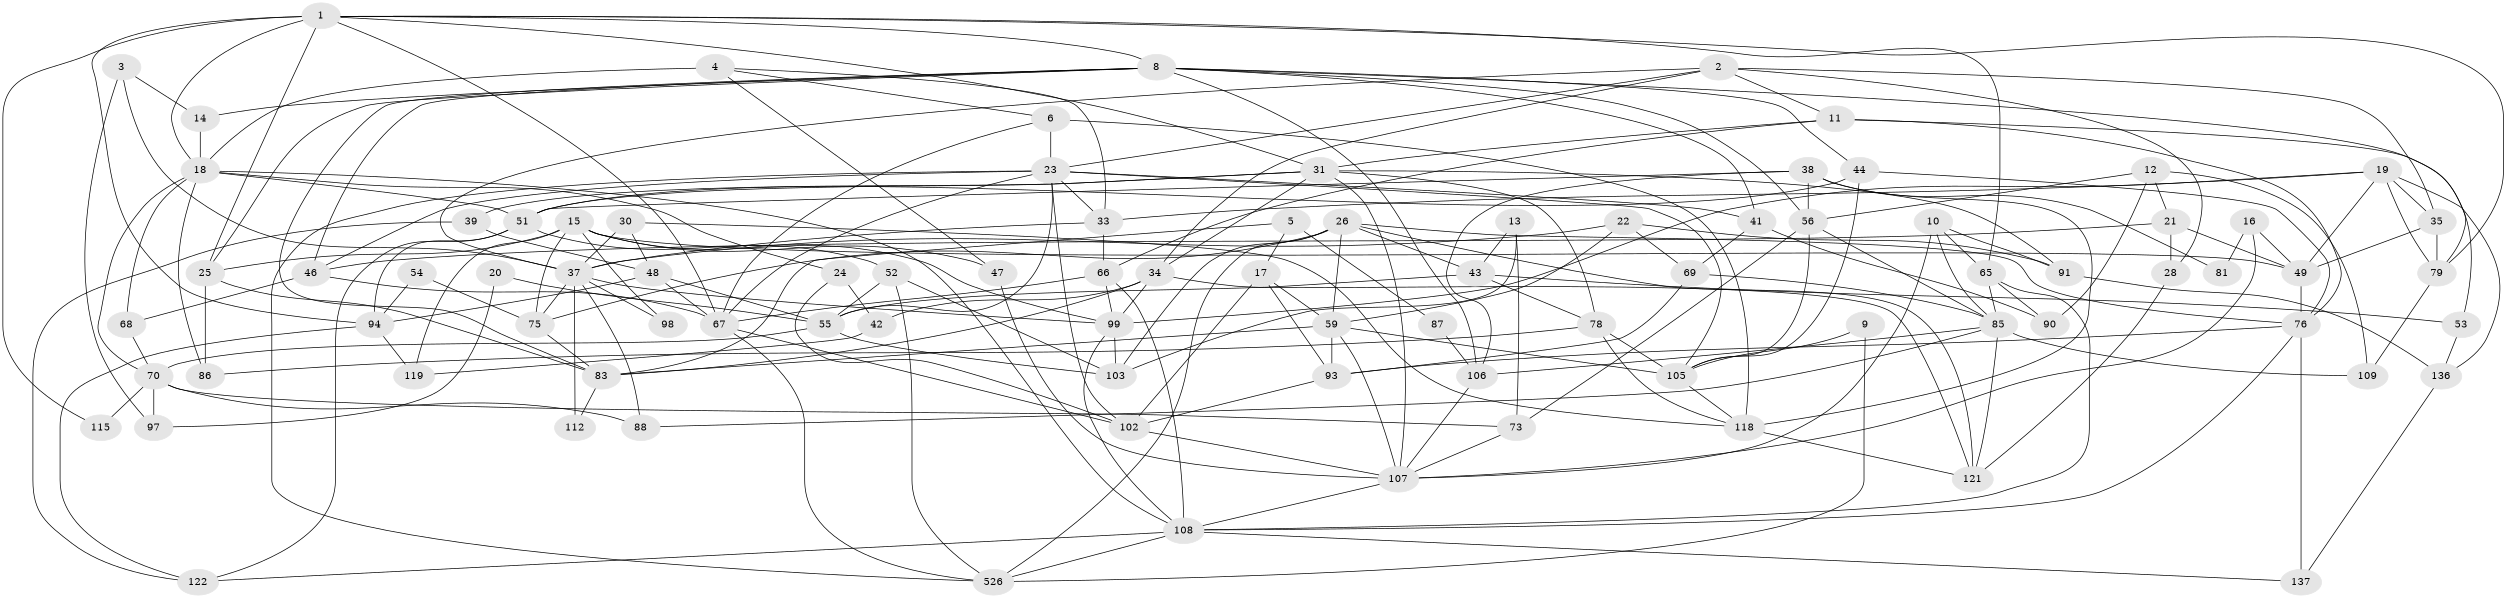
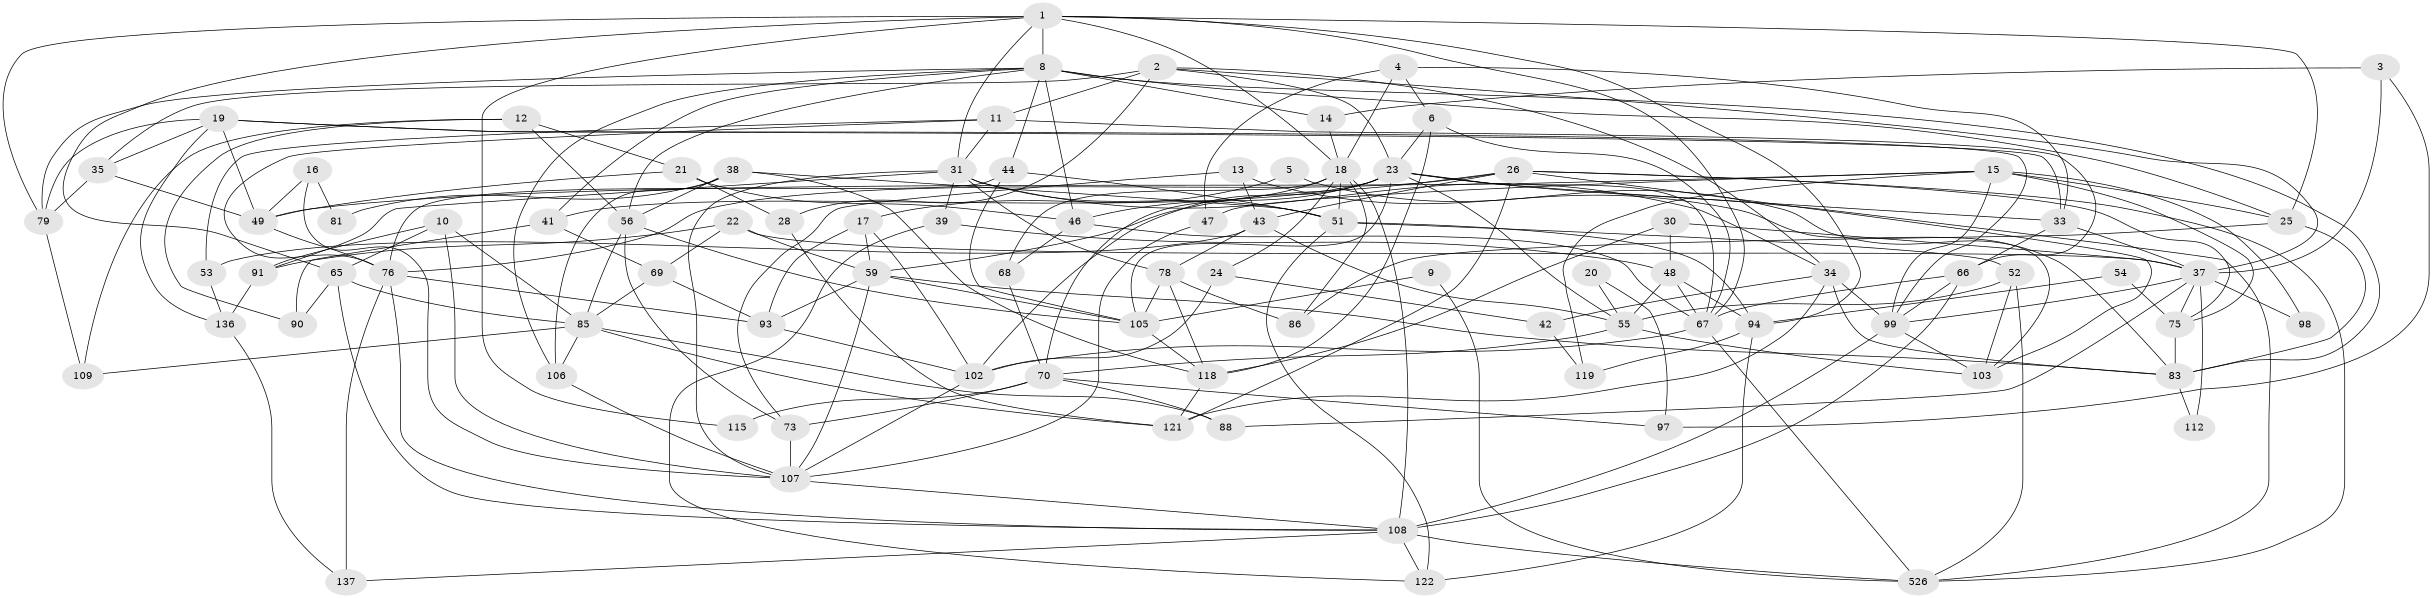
(1438, 325) -> none
